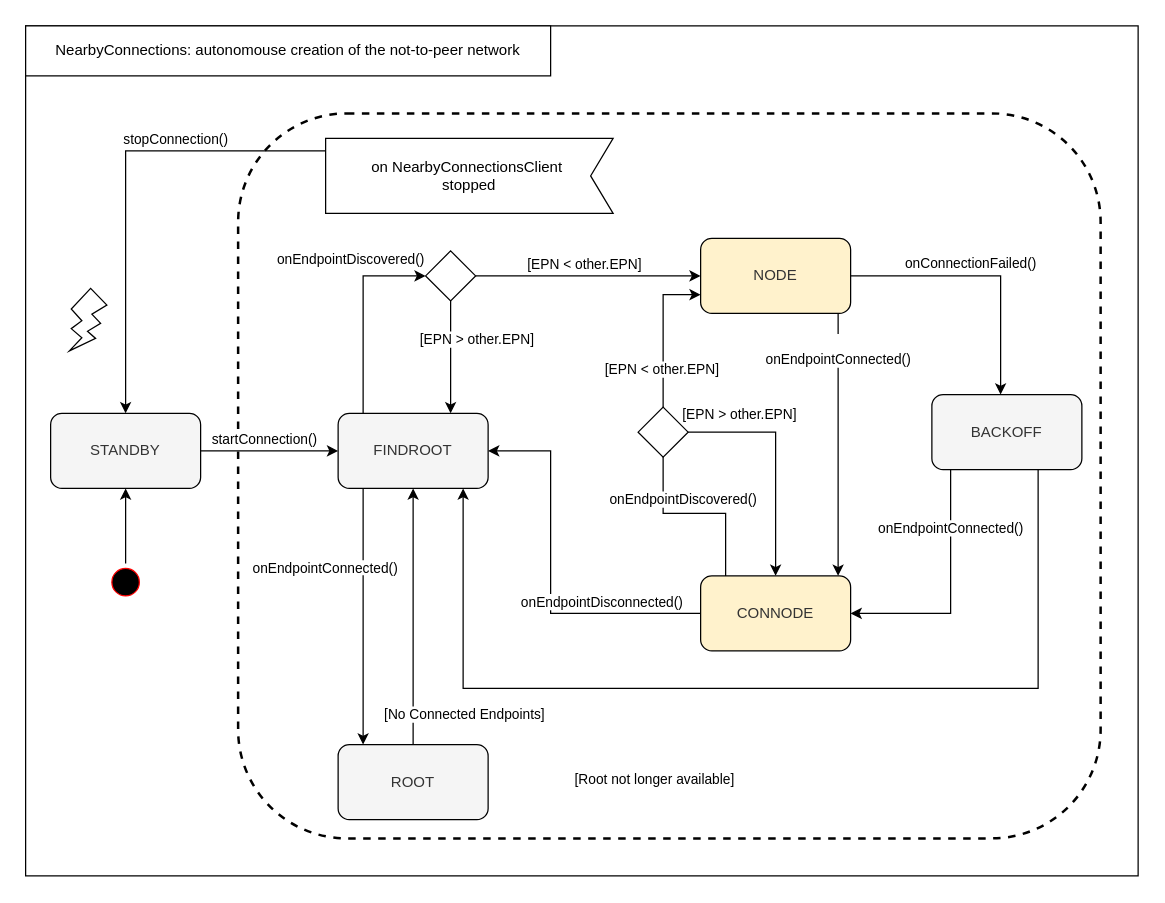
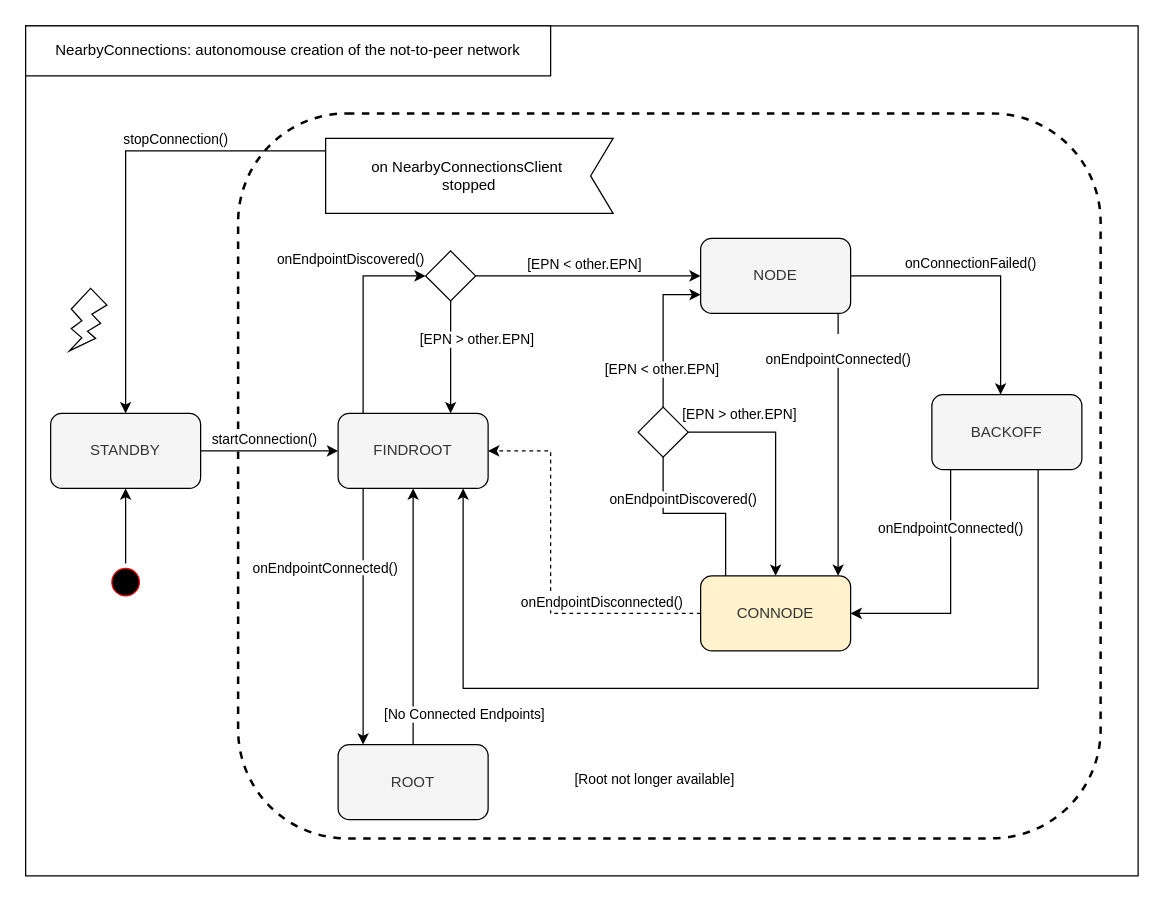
(776, 276) -> (776, 276)
(551, 496) -> (551, 496)
